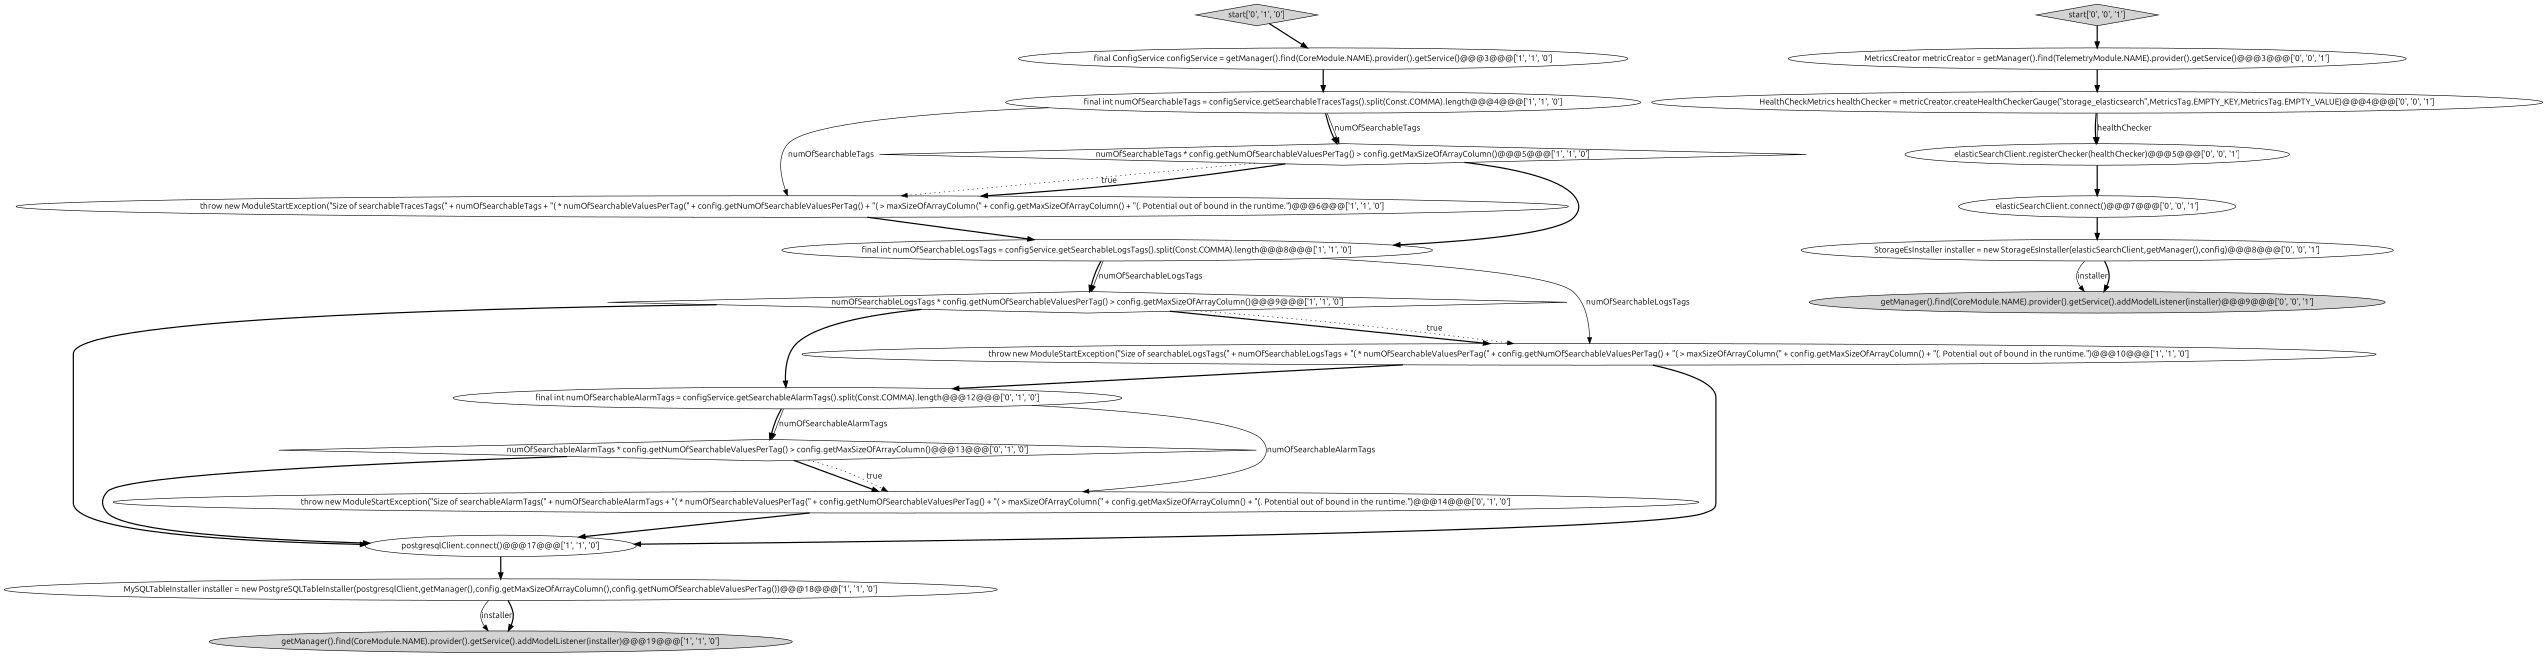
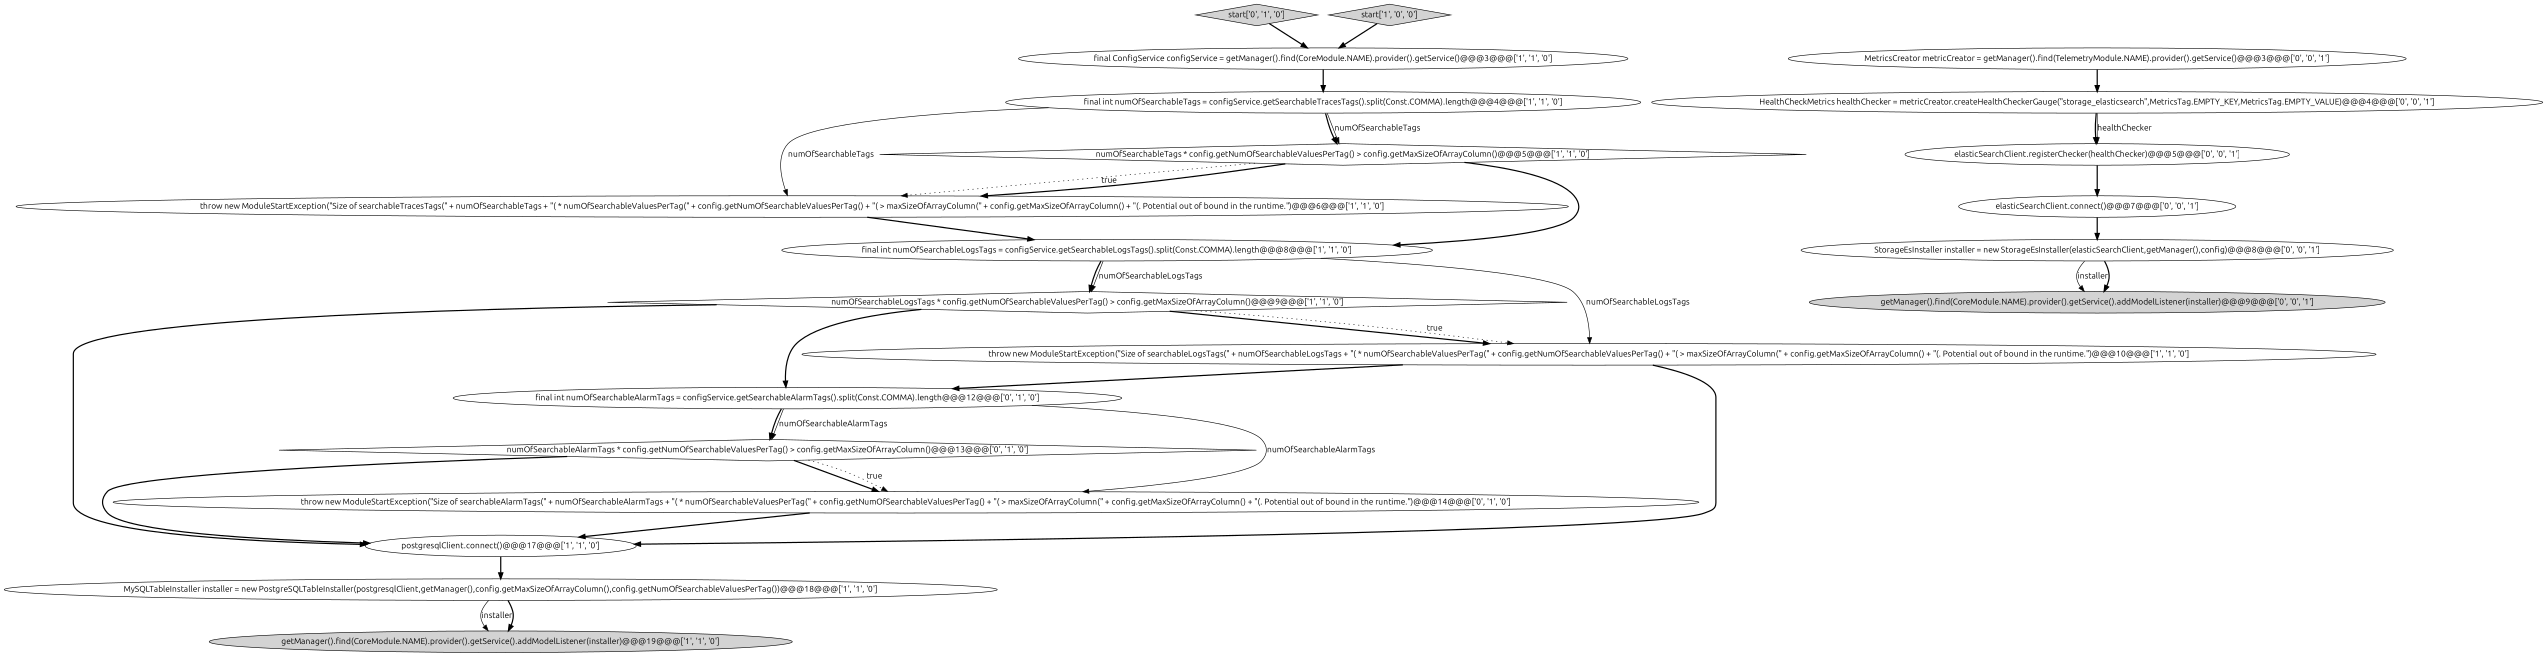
none -> (1390, 15)
(2097, 15) -> none
